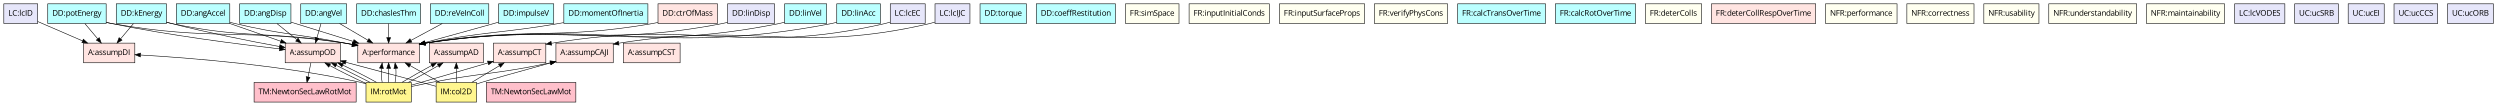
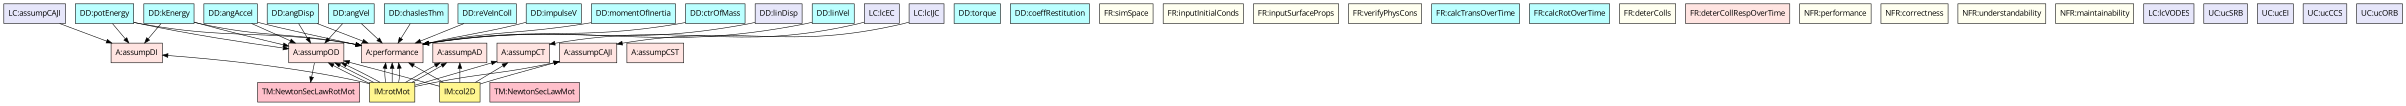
(21, 14) -> (35, 14)
(688, 14) -> (715, 14)
(859, 14) -> none
(2011, 14) -> none
